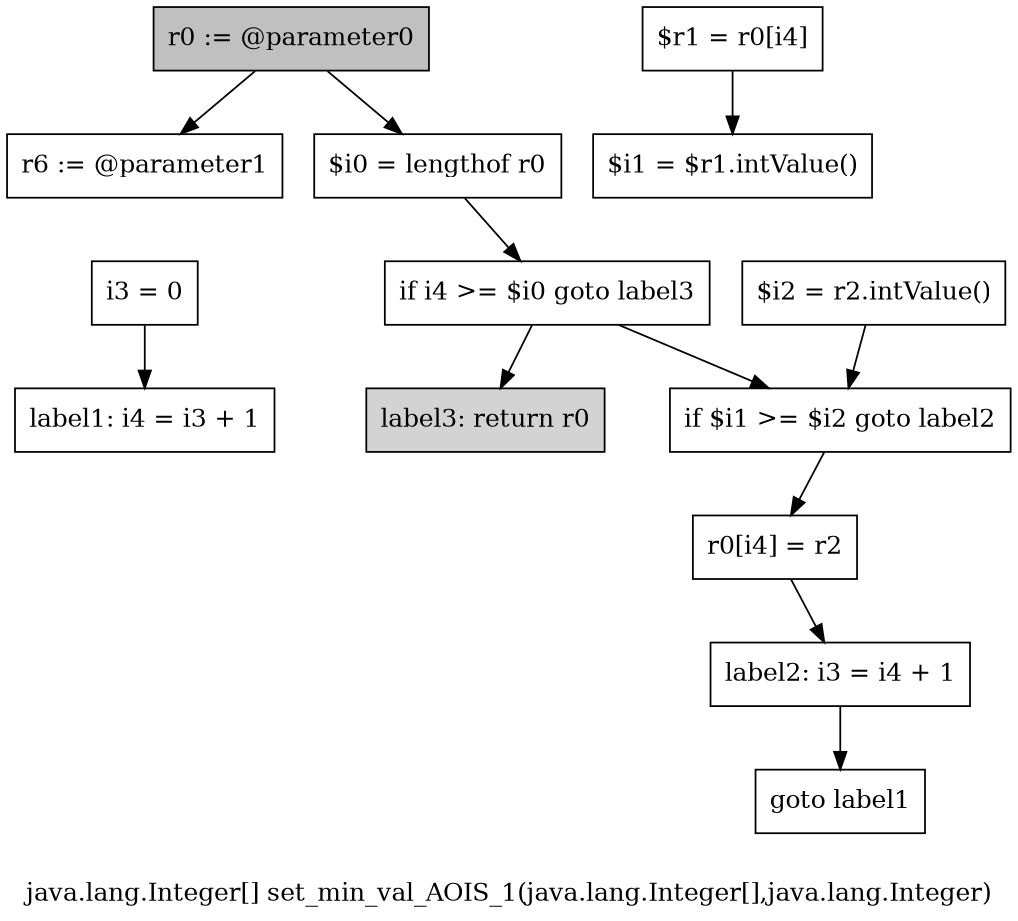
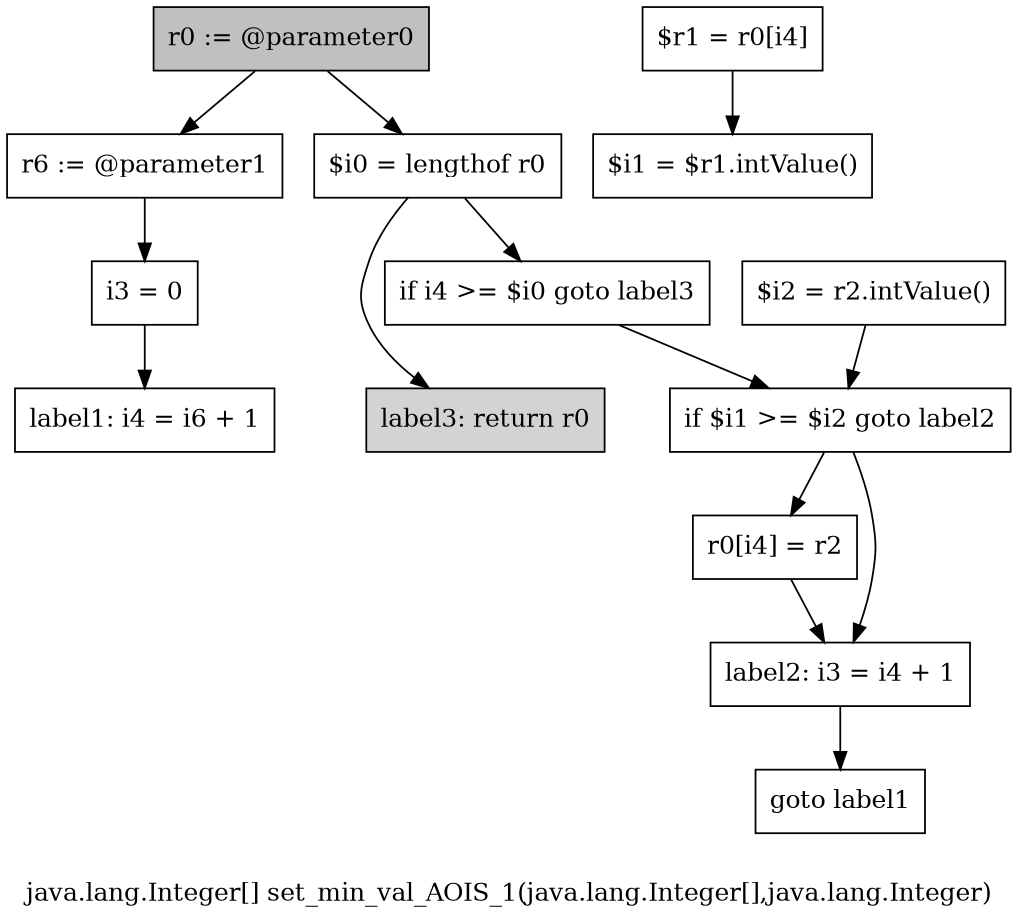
none -> (145, 221)
(520, 349) -> (361, 291)
(145, 420) -> (145, 420)
none -> (875, 538)
